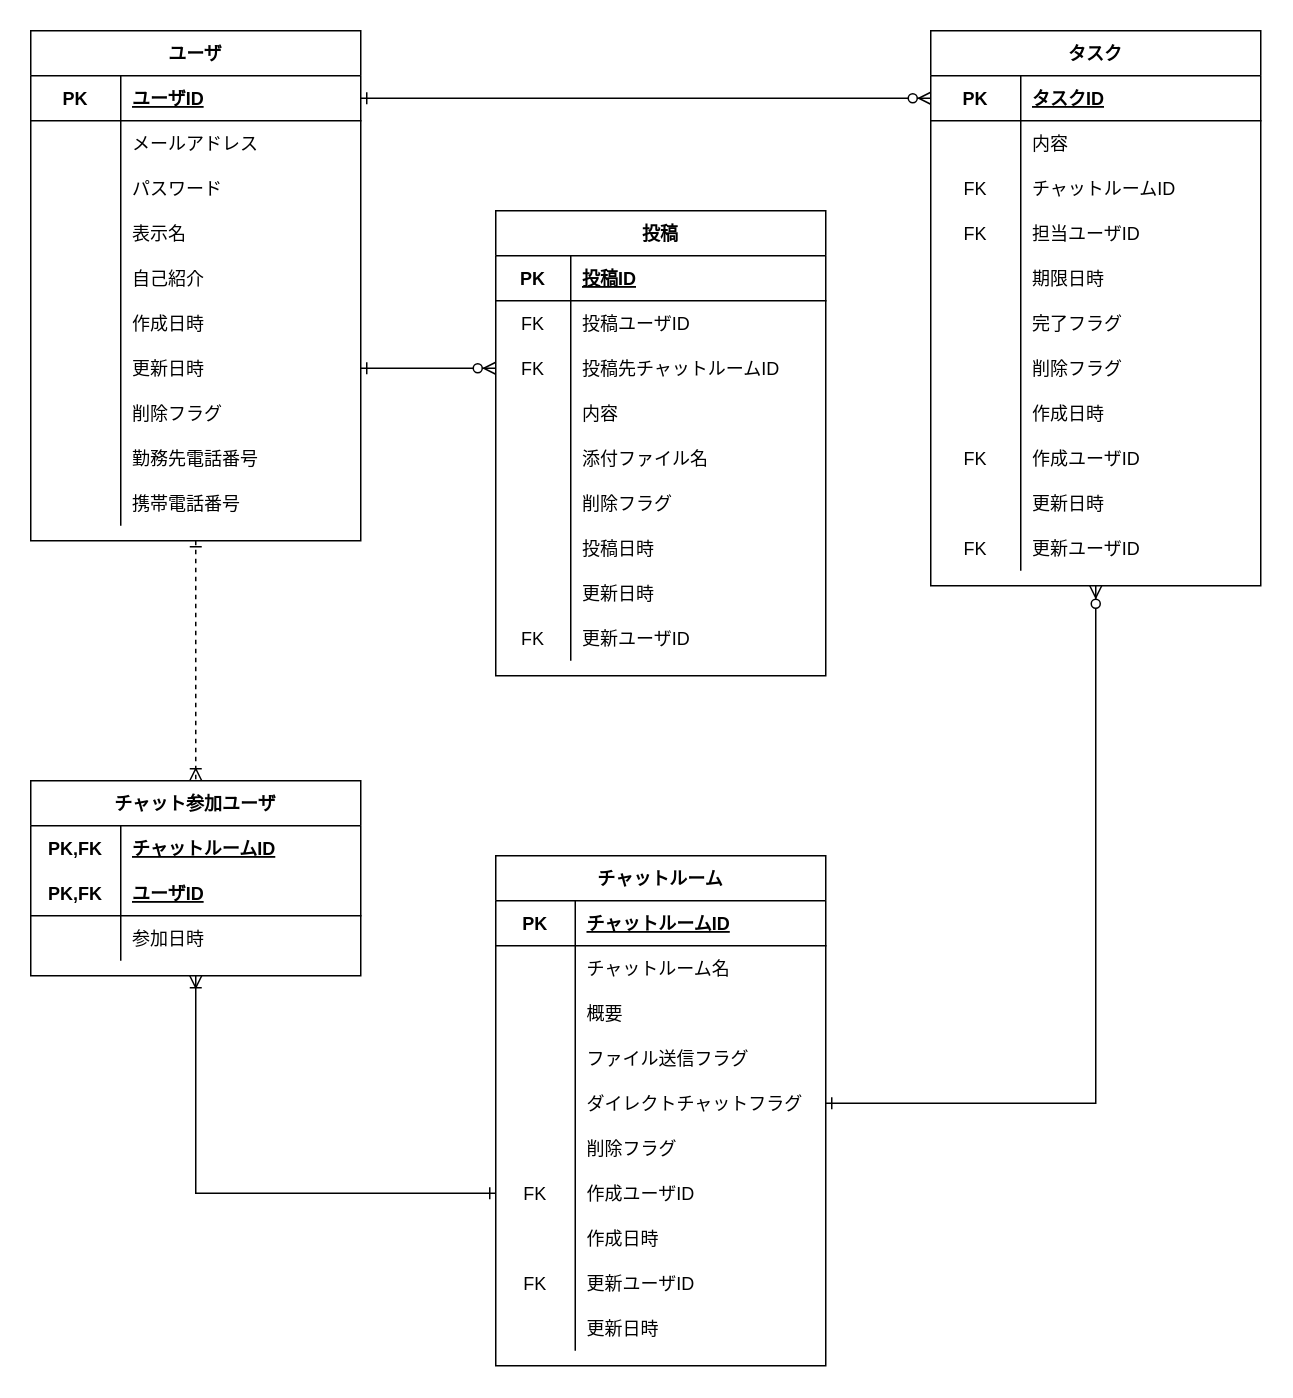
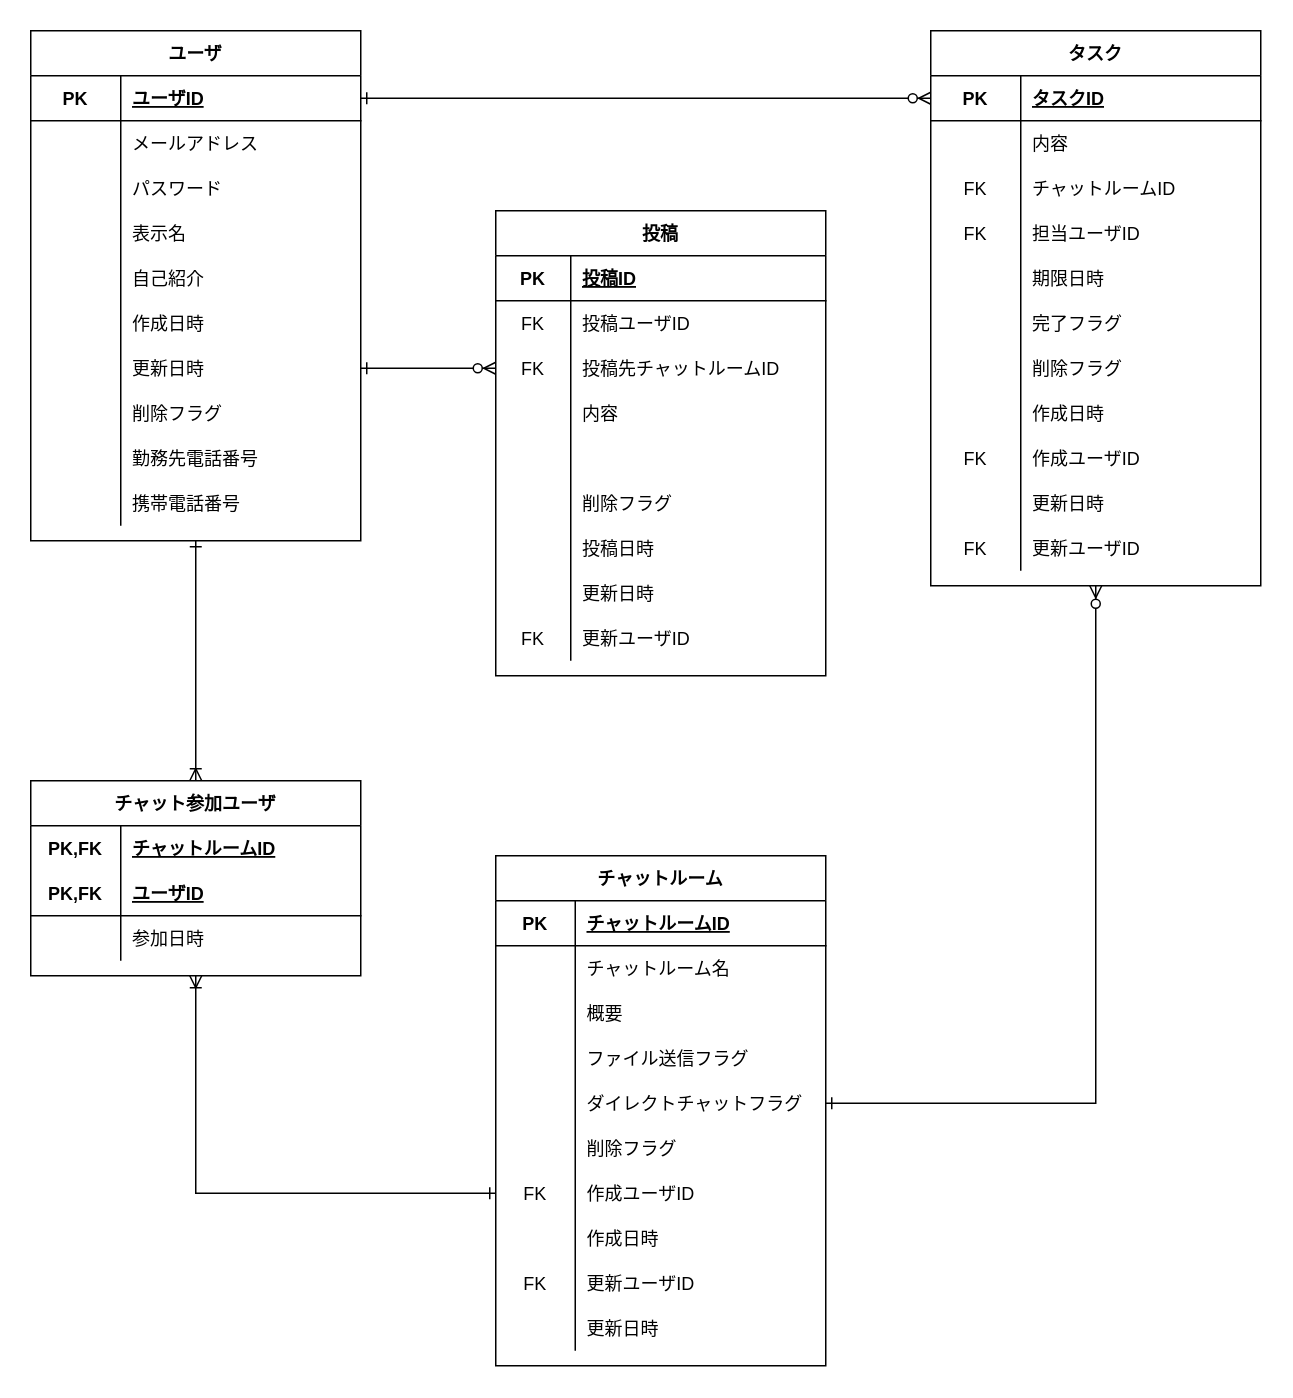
(698, 458) -> none
(196, 662) -> (196, 662)
